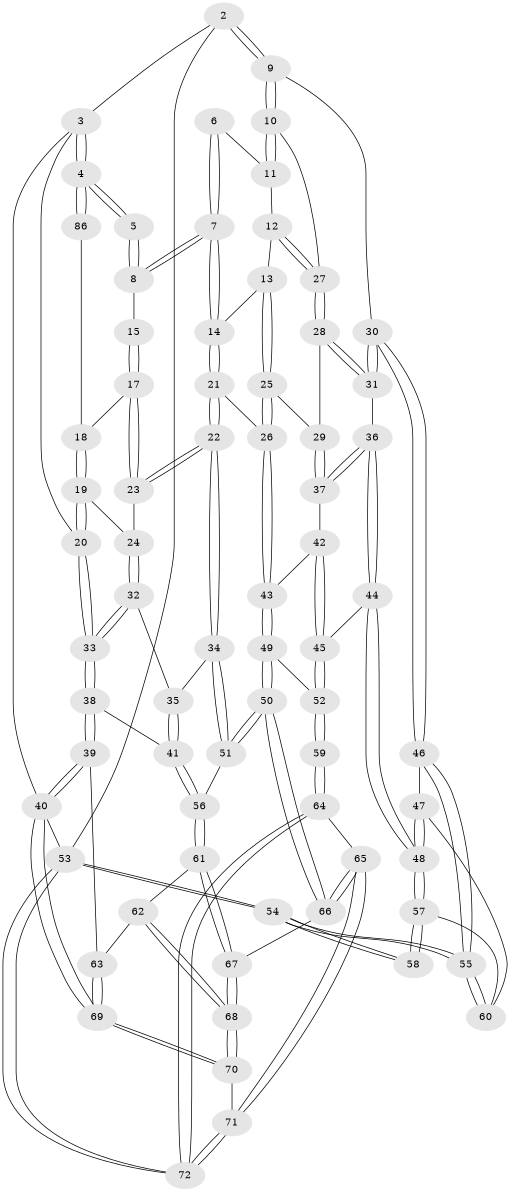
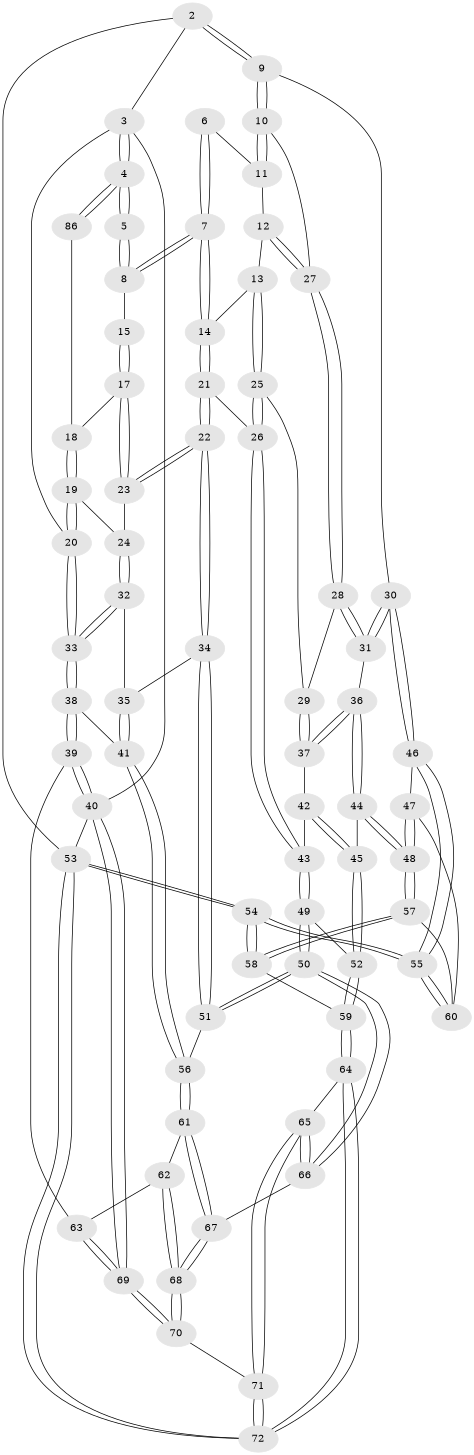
none -> (299, 991)
